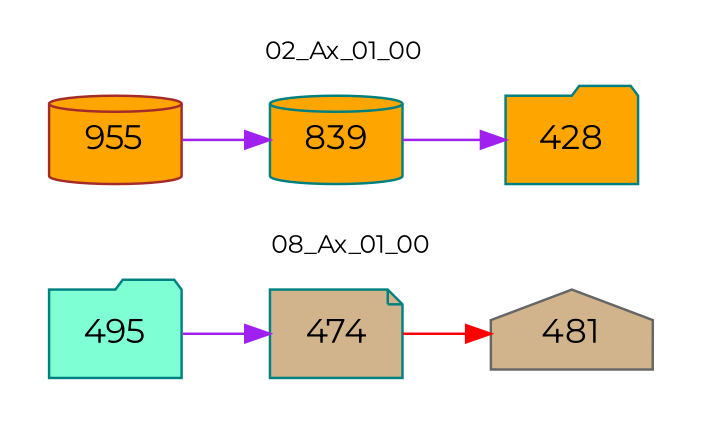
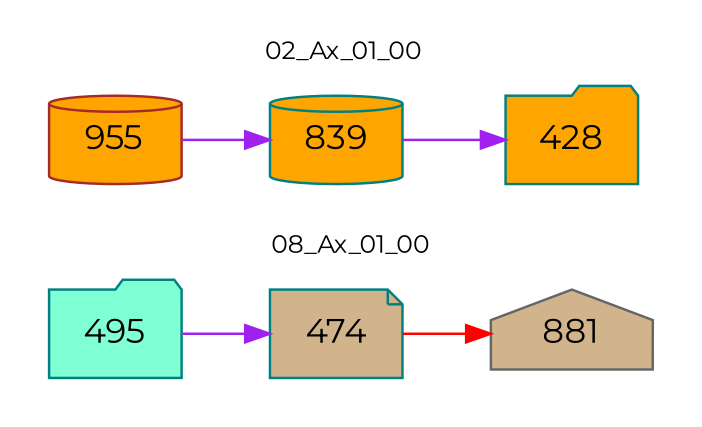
(572, 334) -> (572, 334)
